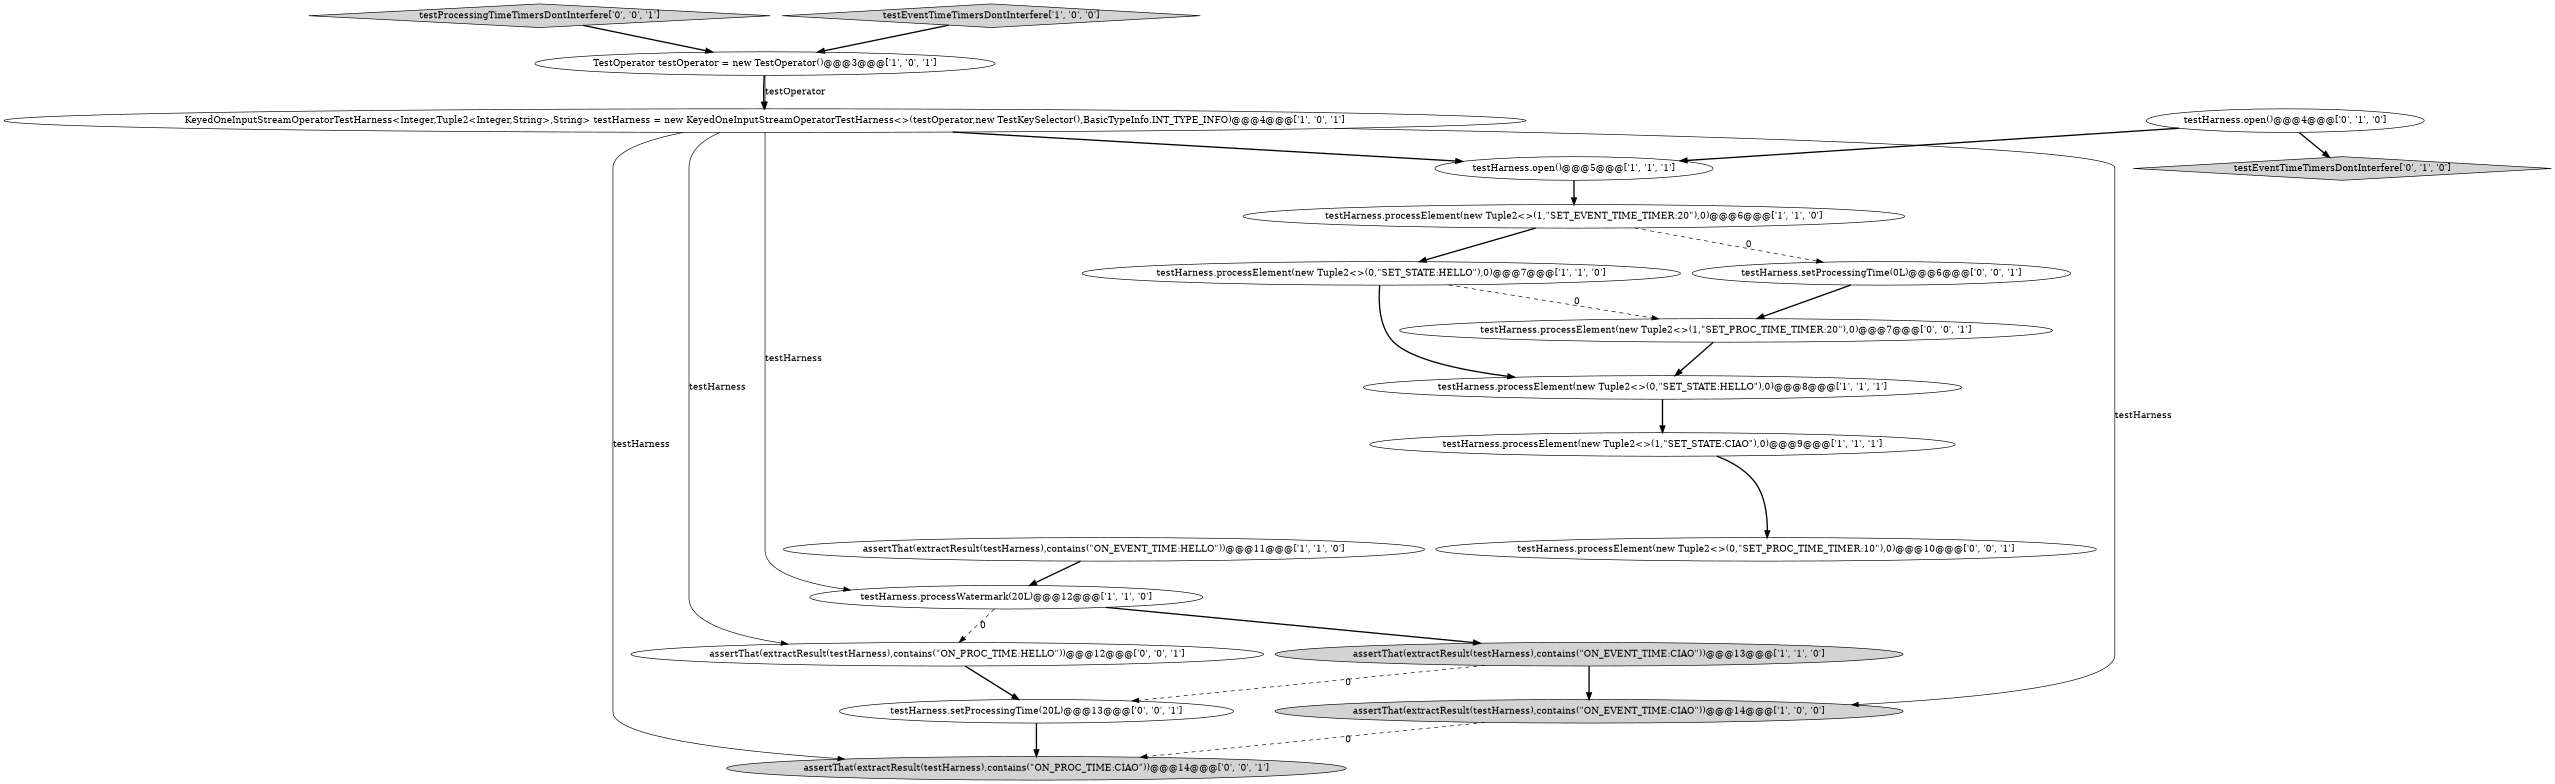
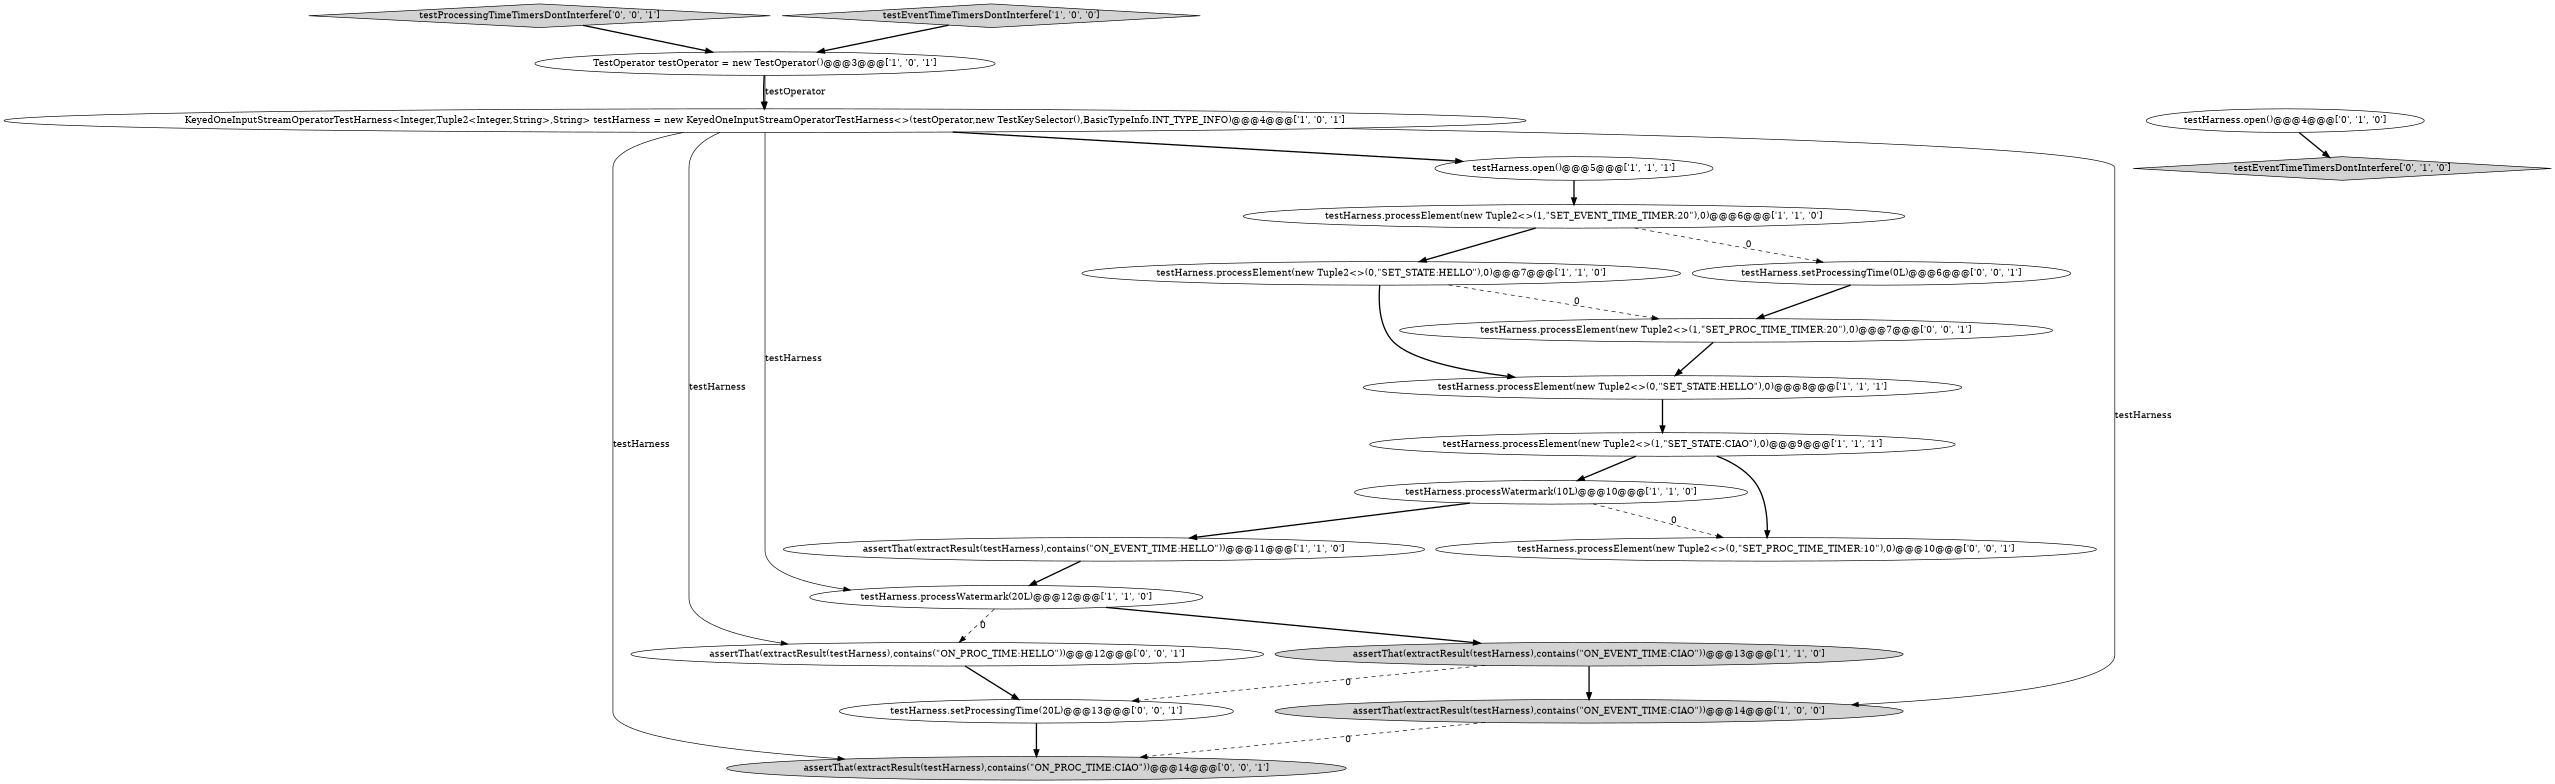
(1958, 143) -> none
none -> (1551, 492)
